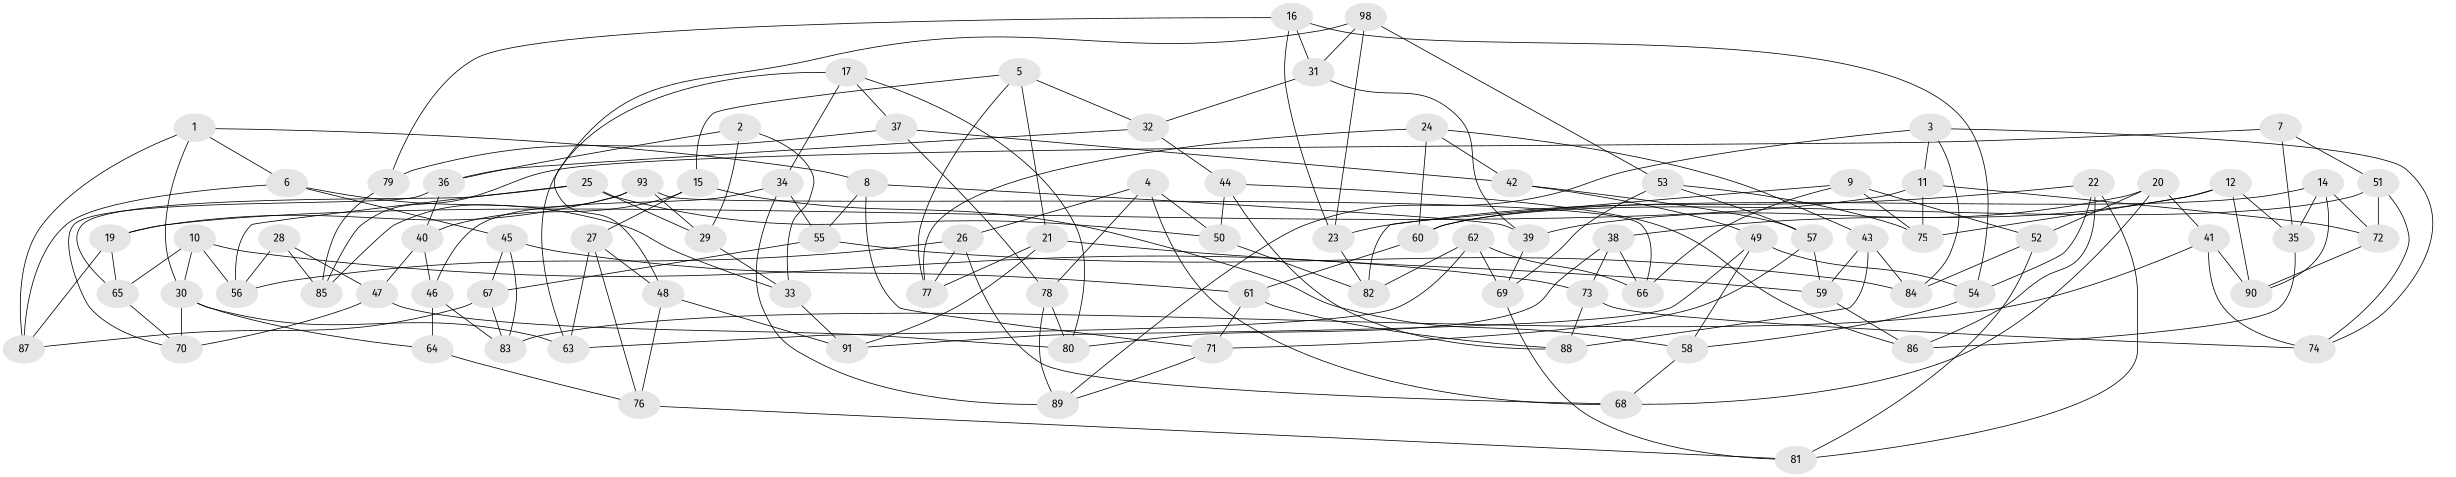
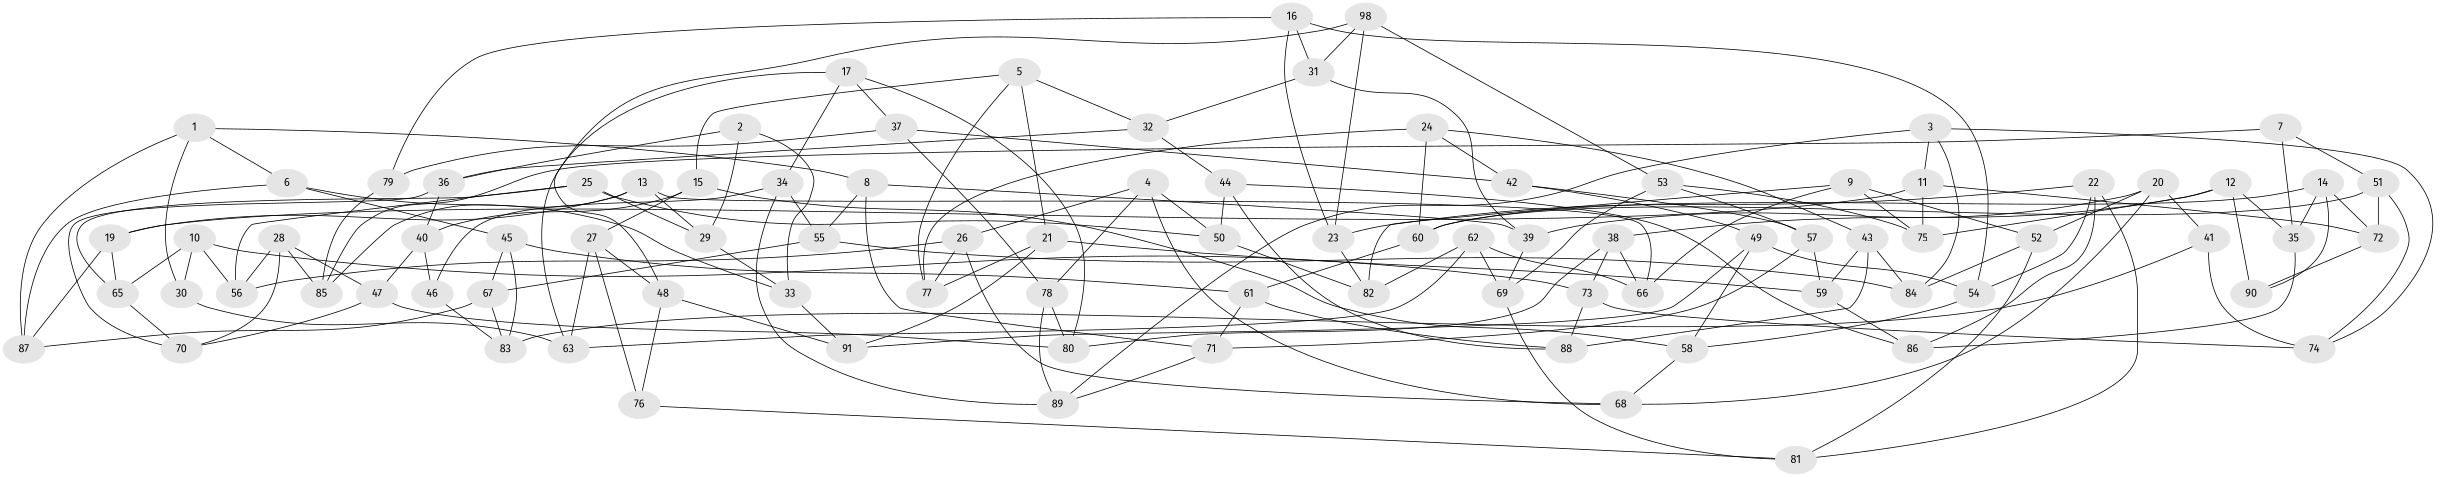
(642, 183) -> (642, 183)
(2230, 266) -> none
(182, 322) -> (259, 314)
(432, 349) -> none
